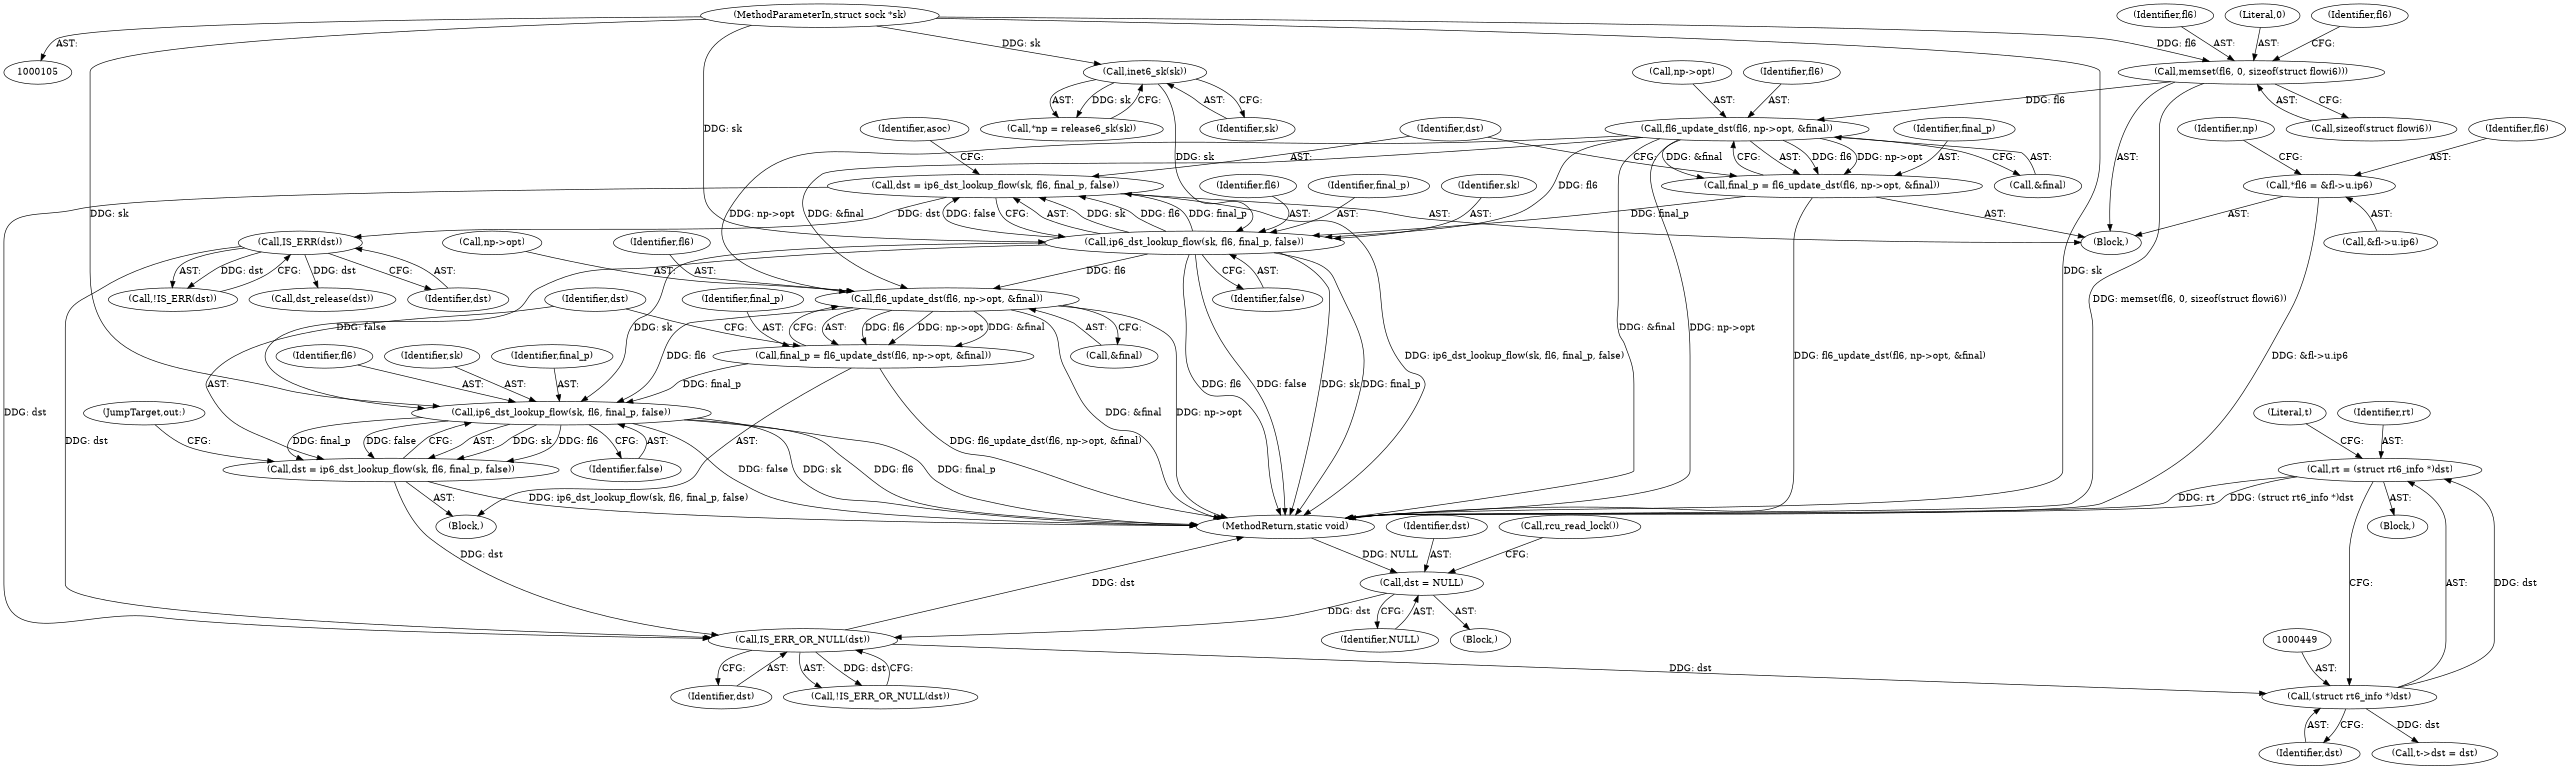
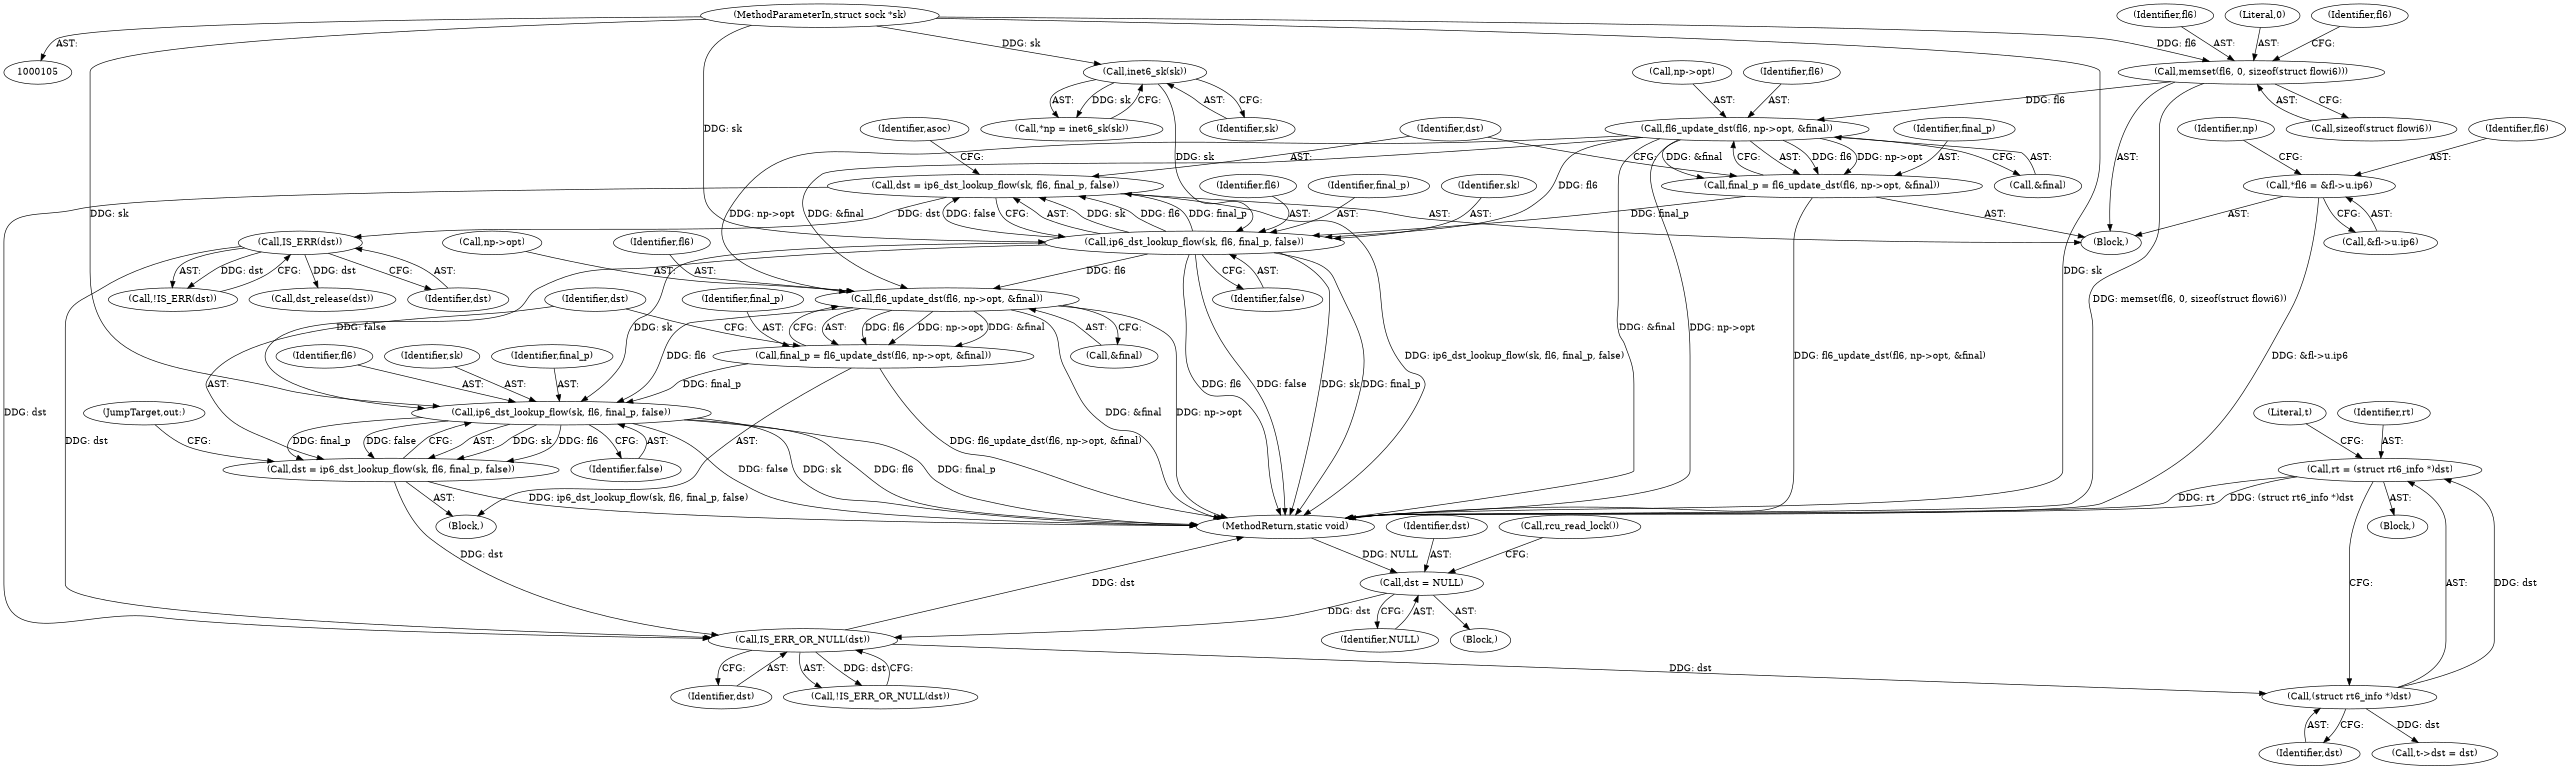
(1072, 129) -> (1072, 129)
none -> (2334, 216)
(2297, 640) -> none
